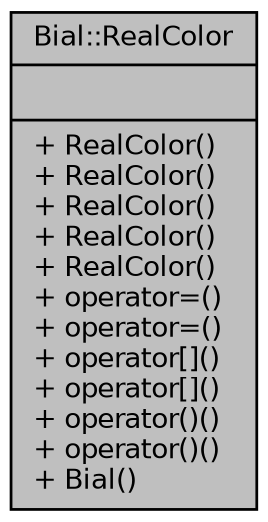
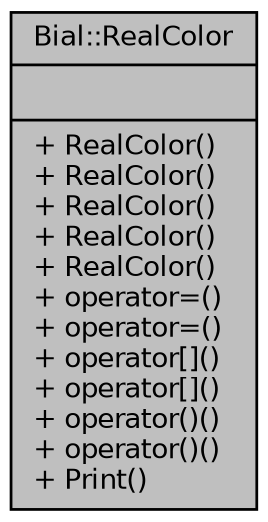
(86, 480) -> (91, 480)
